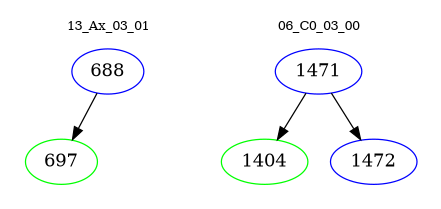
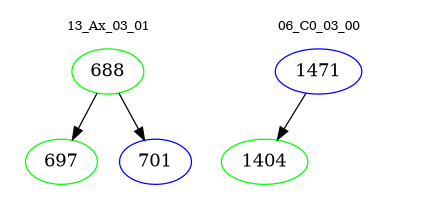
(108, 71) -> (108, 71)
none -> (156, 162)
(374, 162) -> none
